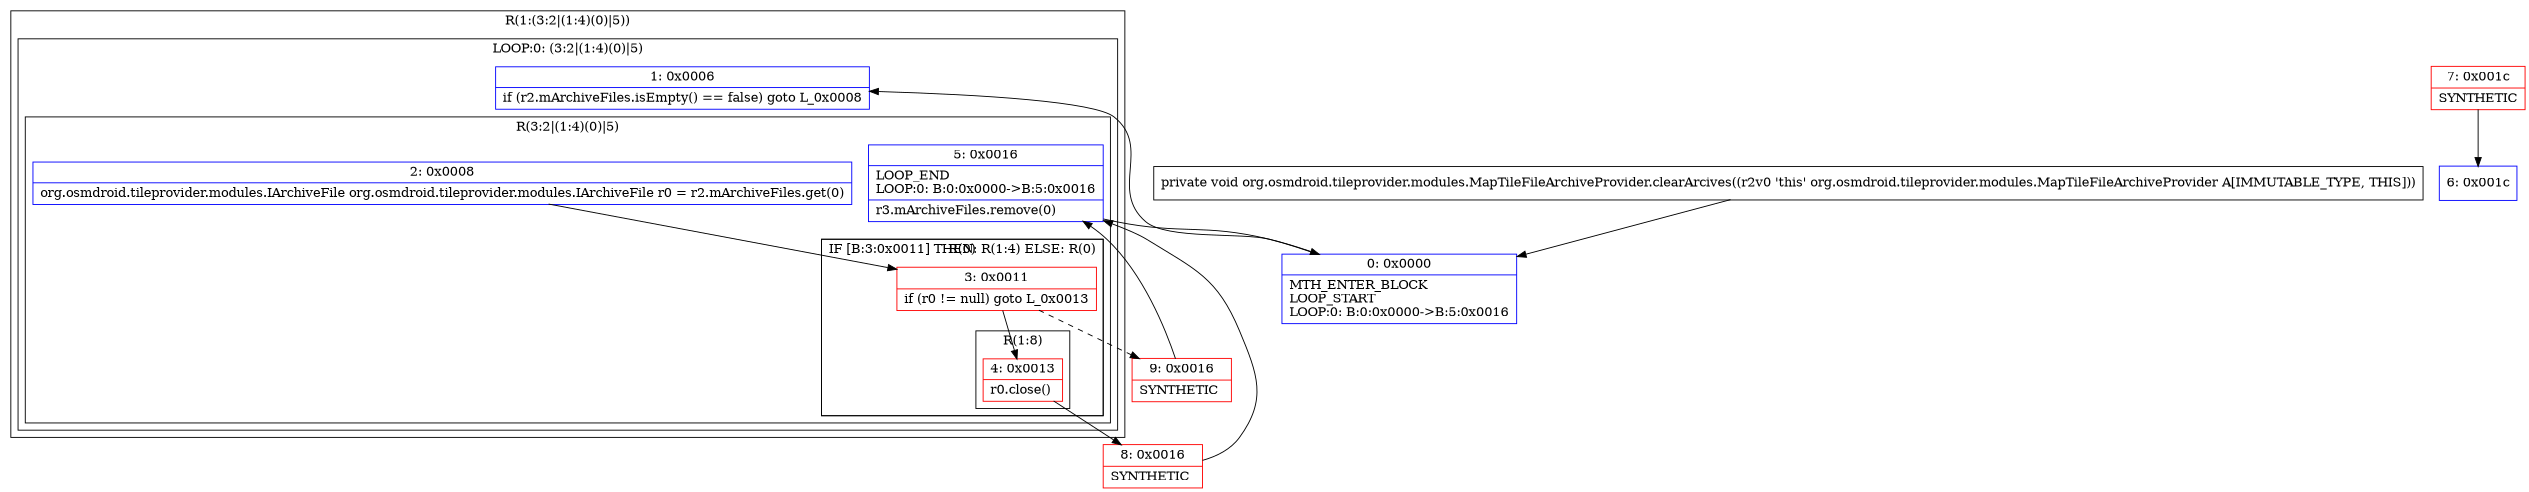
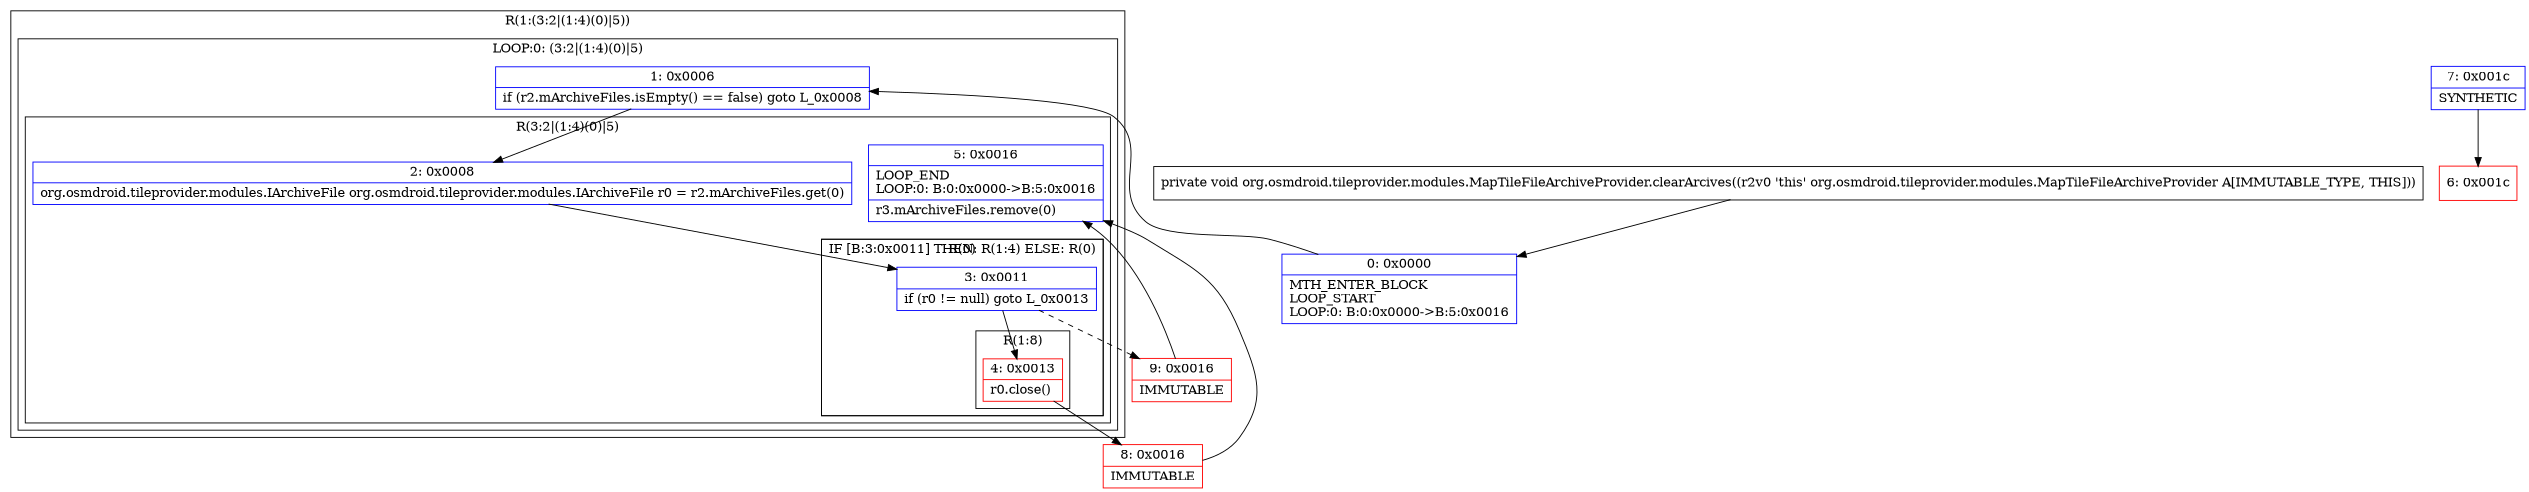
(2478, 88) -> (2478, 88)
none -> (567, 134)
(2478, 183) -> (2478, 183)
(1208, 230) -> none
(997, 289) -> (997, 289)
(1179, 390) -> (1182, 390)
(1150, 477) -> (1153, 477)
